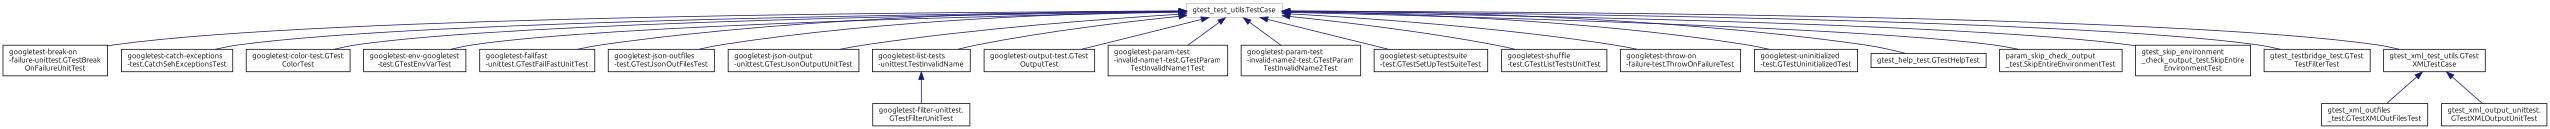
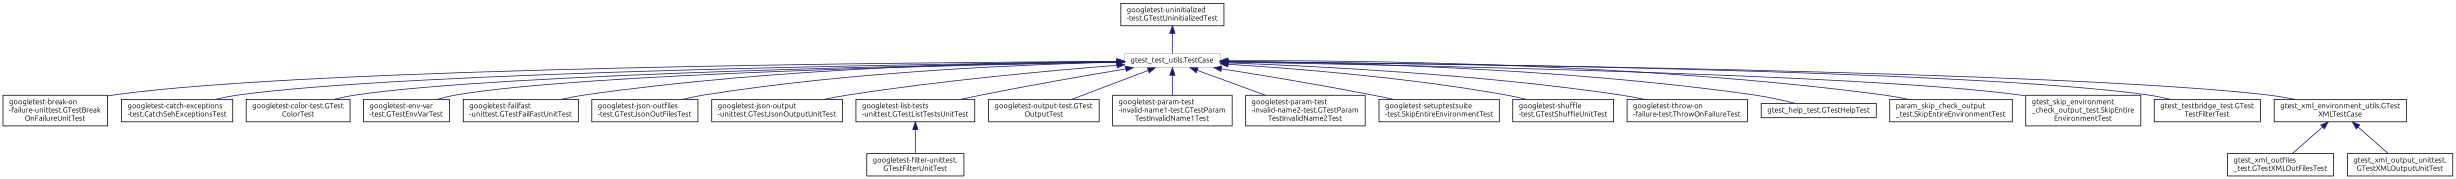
(1590, 26) -> (1172, 43)
(415, 61) -> (406, 111)
(921, 61) -> (915, 111)
(1431, 61) -> (1439, 111)
(1554, 61) -> (1563, 111)
(2434, 61) -> (2340, 111)
